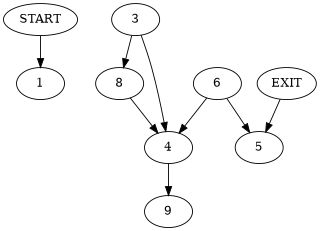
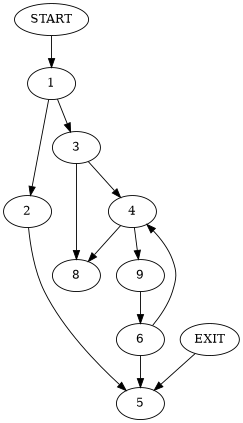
none -> (62, 111)
(141, 112) -> (108, 240)
none -> (28, 212)
none -> (140, 303)
